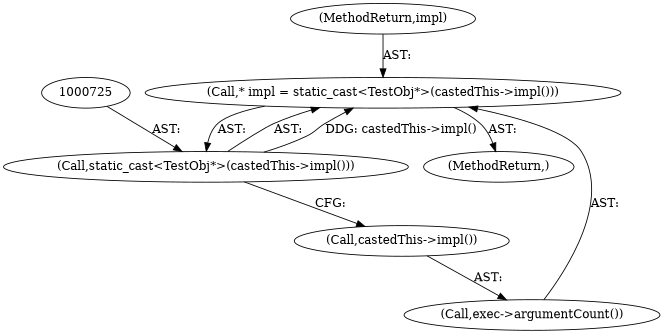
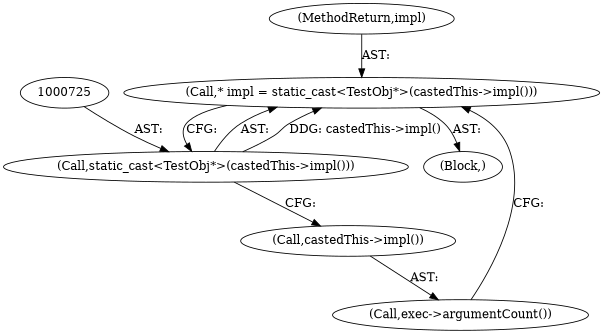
(234, 130) -> (204, 130)
(499, 167) -> (463, 167)
(607, 204) -> (531, 204)
